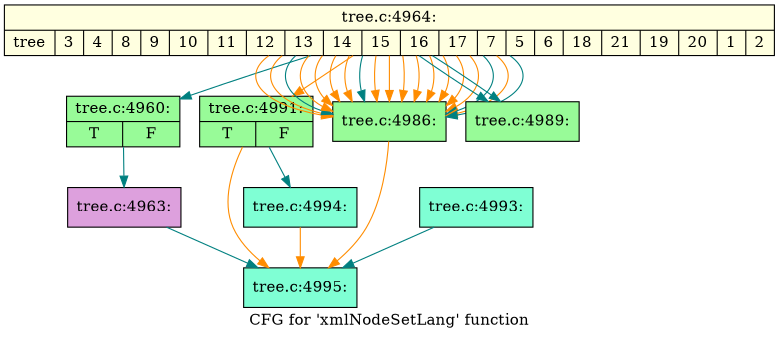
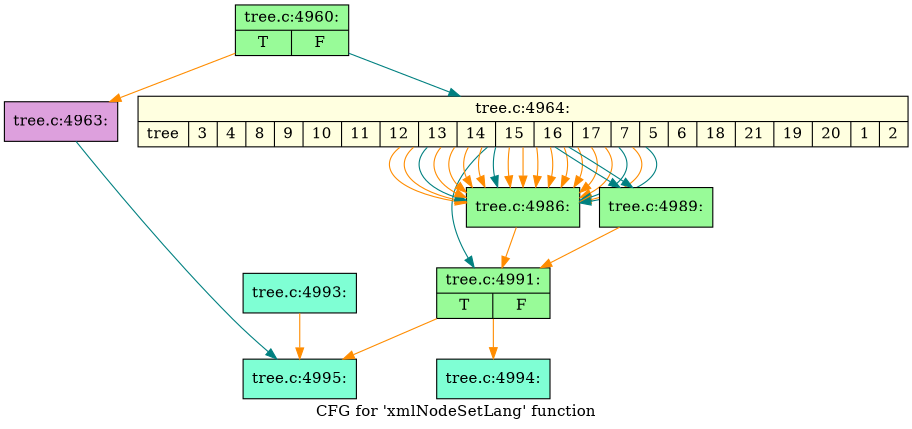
(247, 76) -> (399, 73)
(323, 76) -> (452, 208)
(124, 162) -> (178, 75)
(277, 162) -> (493, 333)
(376, 207) -> (511, 242)
(300, 242) -> none
(393, 245) -> (300, 330)
none -> (585, 245)
